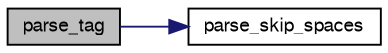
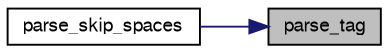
(145, 27) -> (225, 27)
